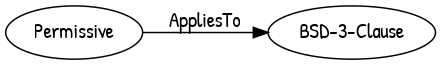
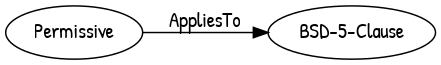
(352, 33) -> (352, 33)
